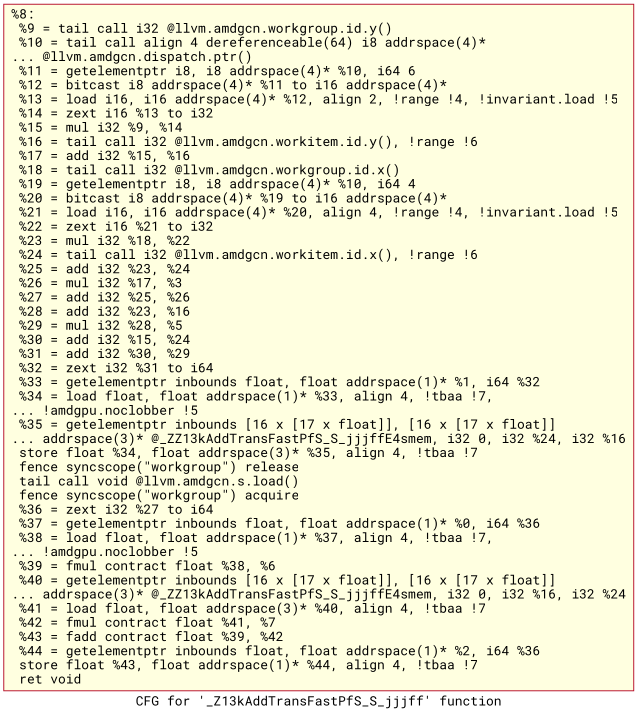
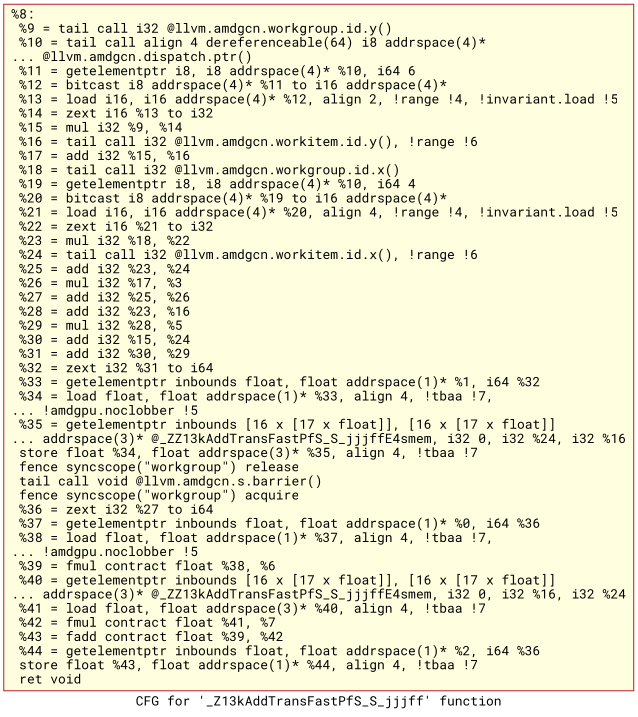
(156, 481) -> (167, 481)
